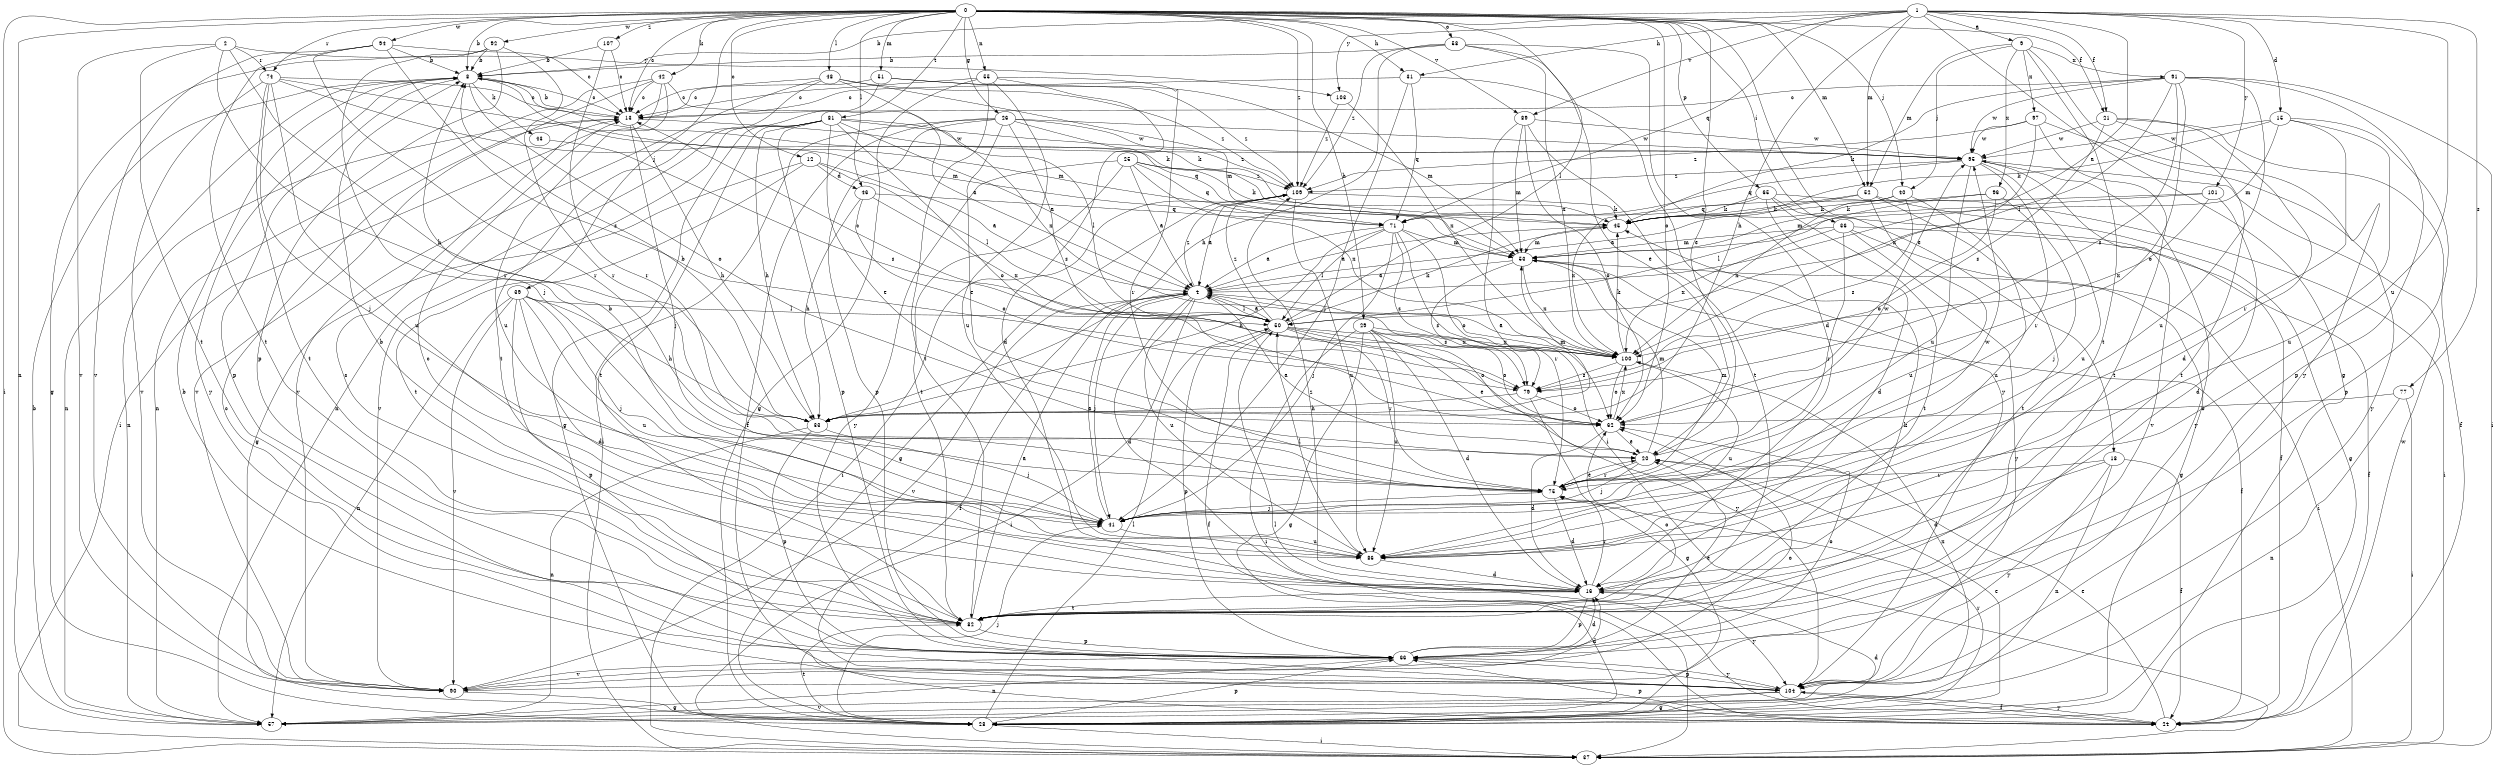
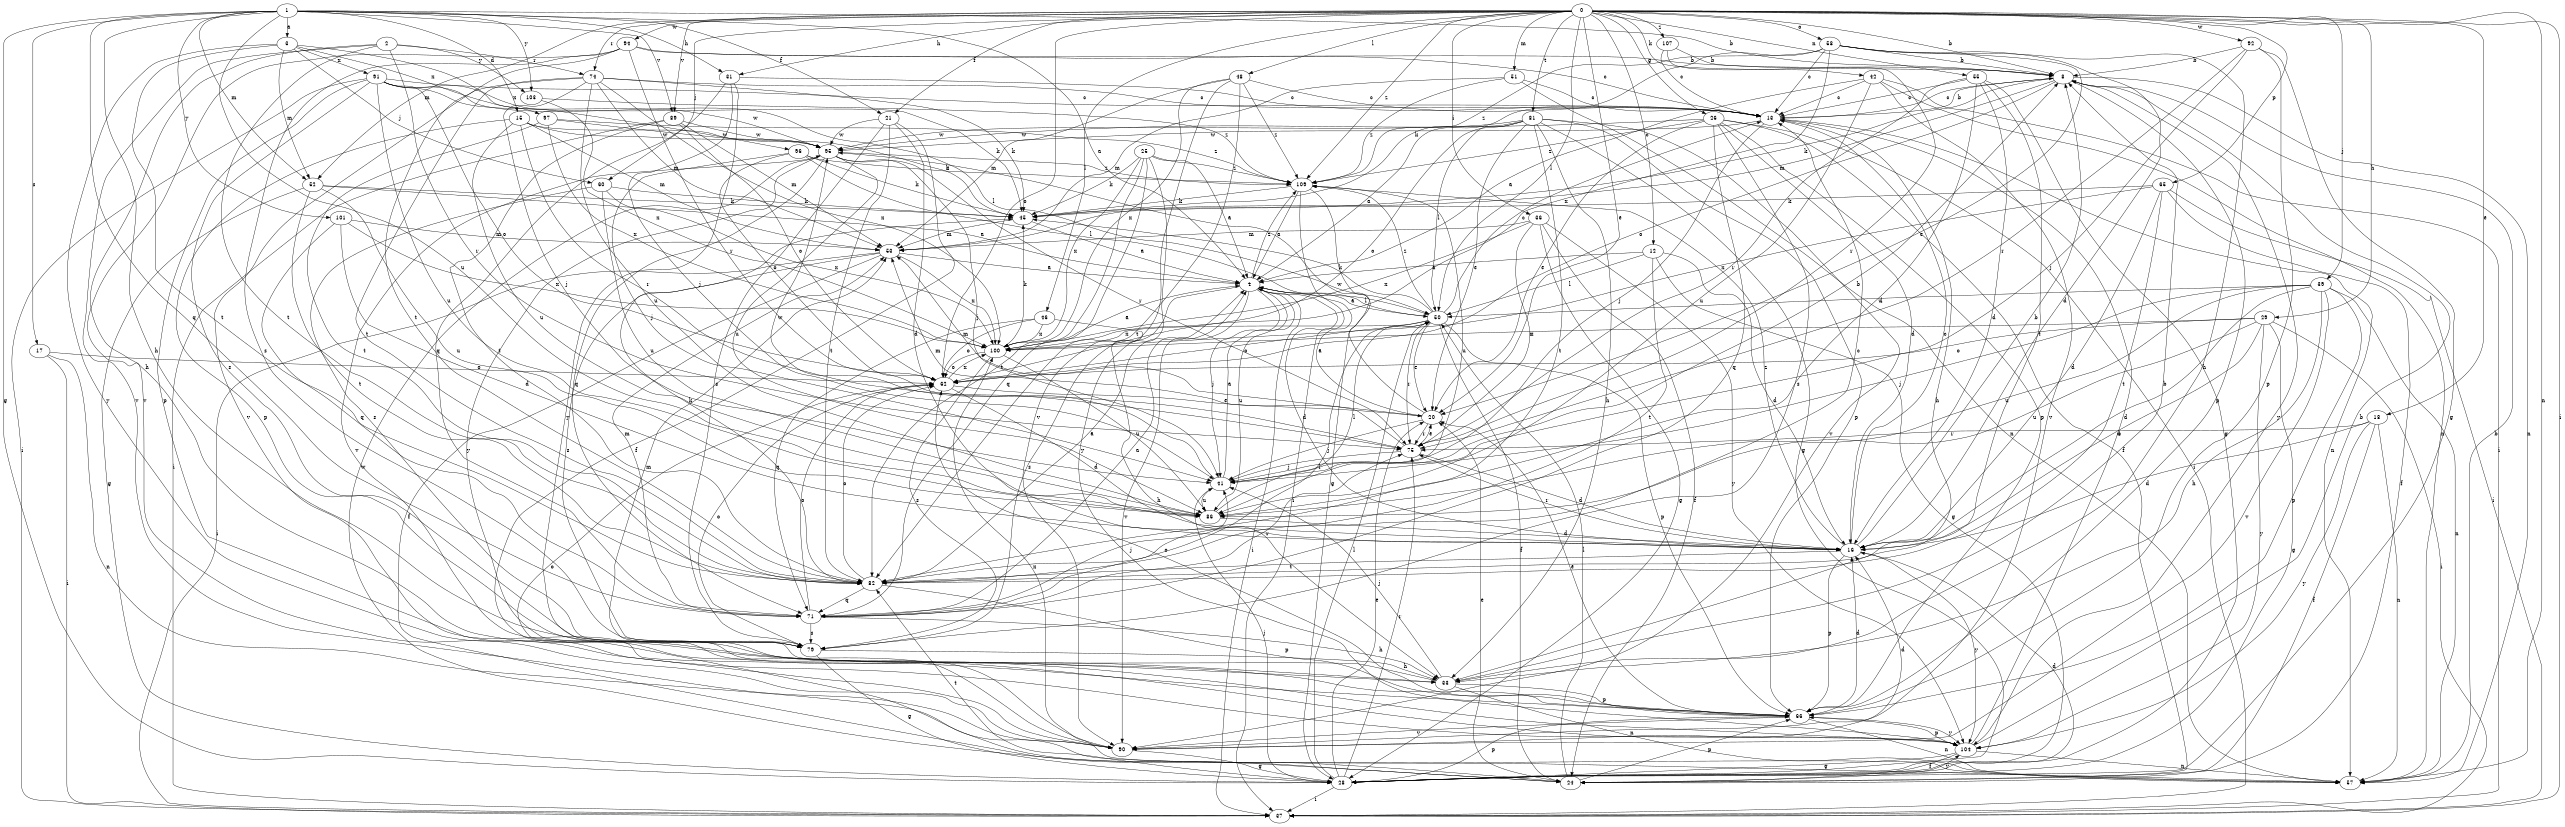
(706, 23) -> (1801, 80)
(2022, 44) -> (287, 44)
none -> (1408, 136)
(540, 139) -> none
none -> (1046, 175)
(834, 177) -> (1760, 380)
(1902, 193) -> (602, 185)
none -> (838, 215)
none -> (1902, 287)
(1933, 342) -> (978, 318)
(2404, 392) -> (40, 351)
(2329, 461) -> none
none -> (843, 599)
(1308, 688) -> none
(820, 708) -> (2183, 766)
